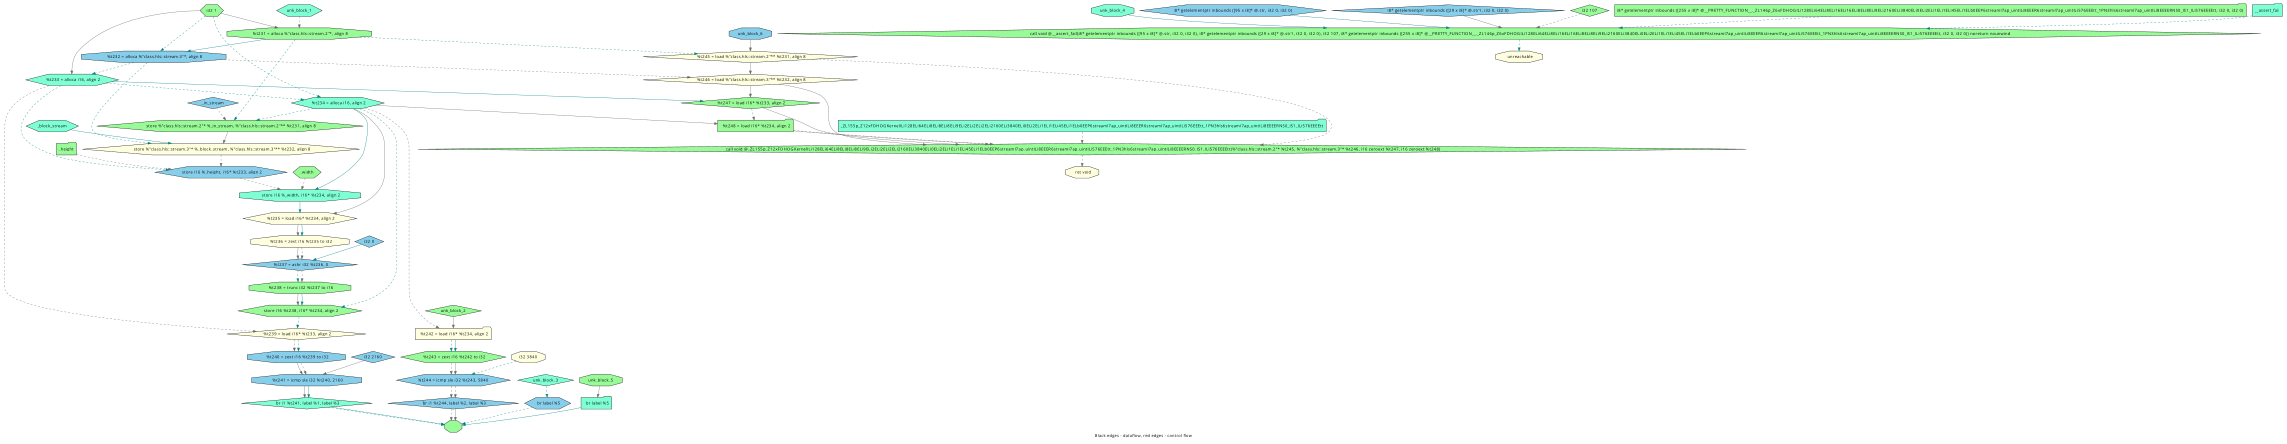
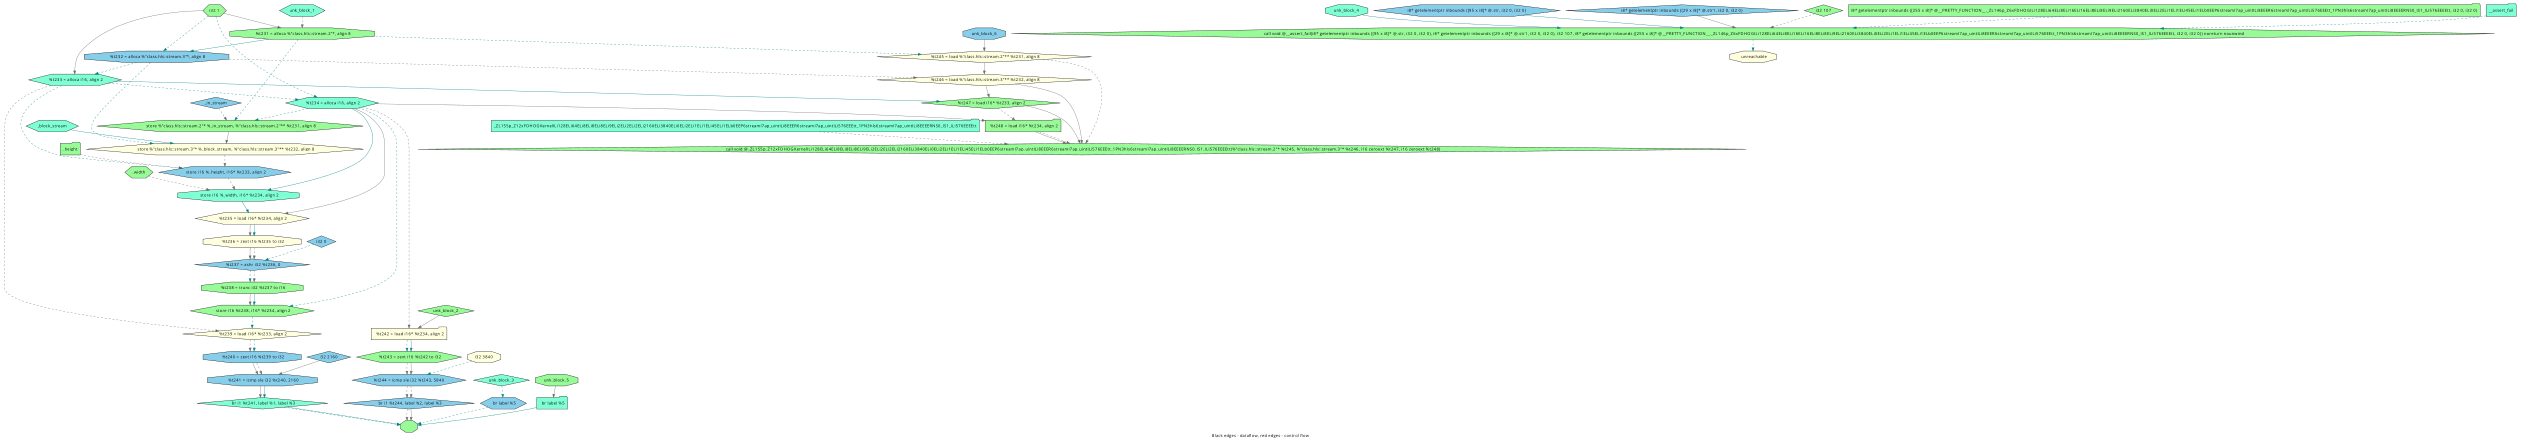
(1082, 172) -> none
(339, 252) -> (291, 252)
